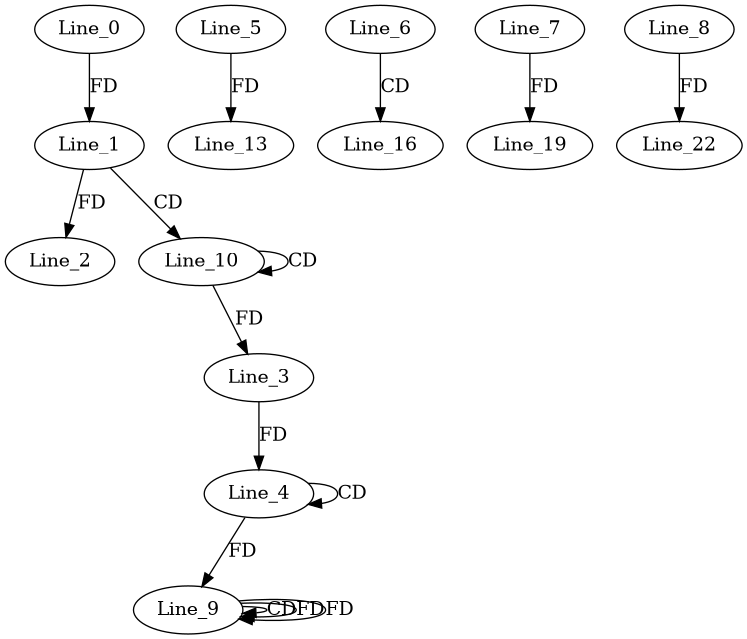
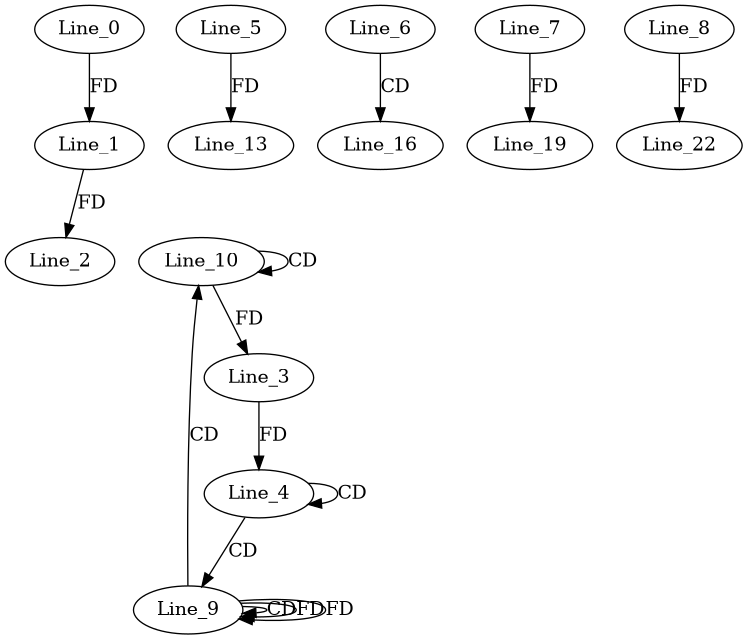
(141, 199) -> (189, 442)
(243, 552) -> (243, 552)
